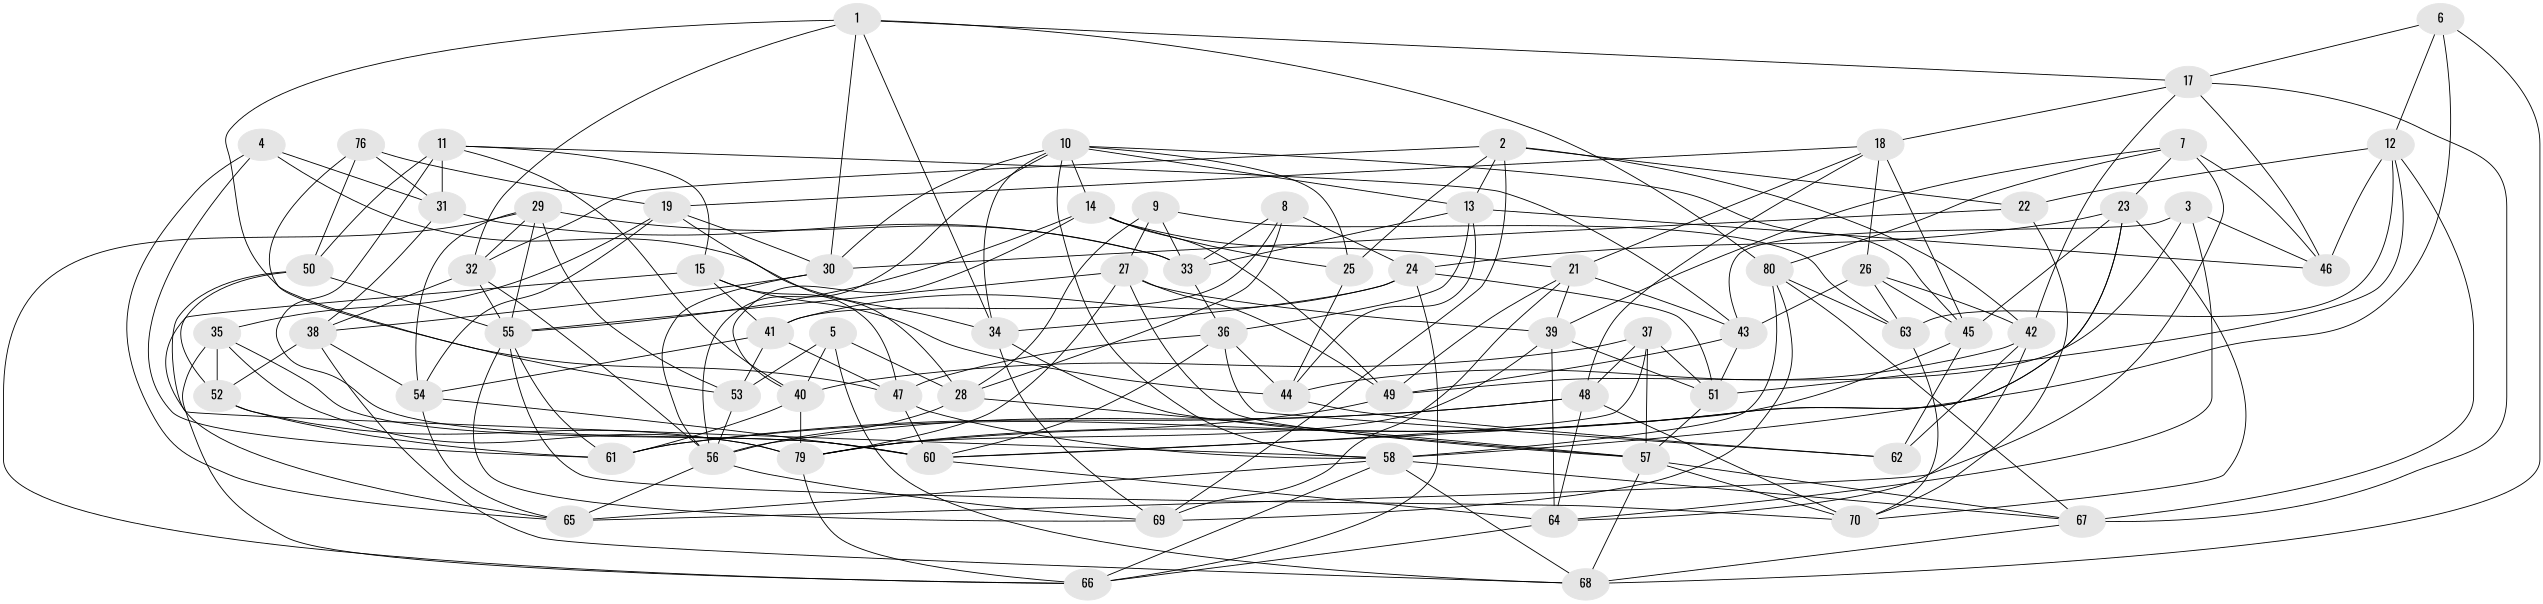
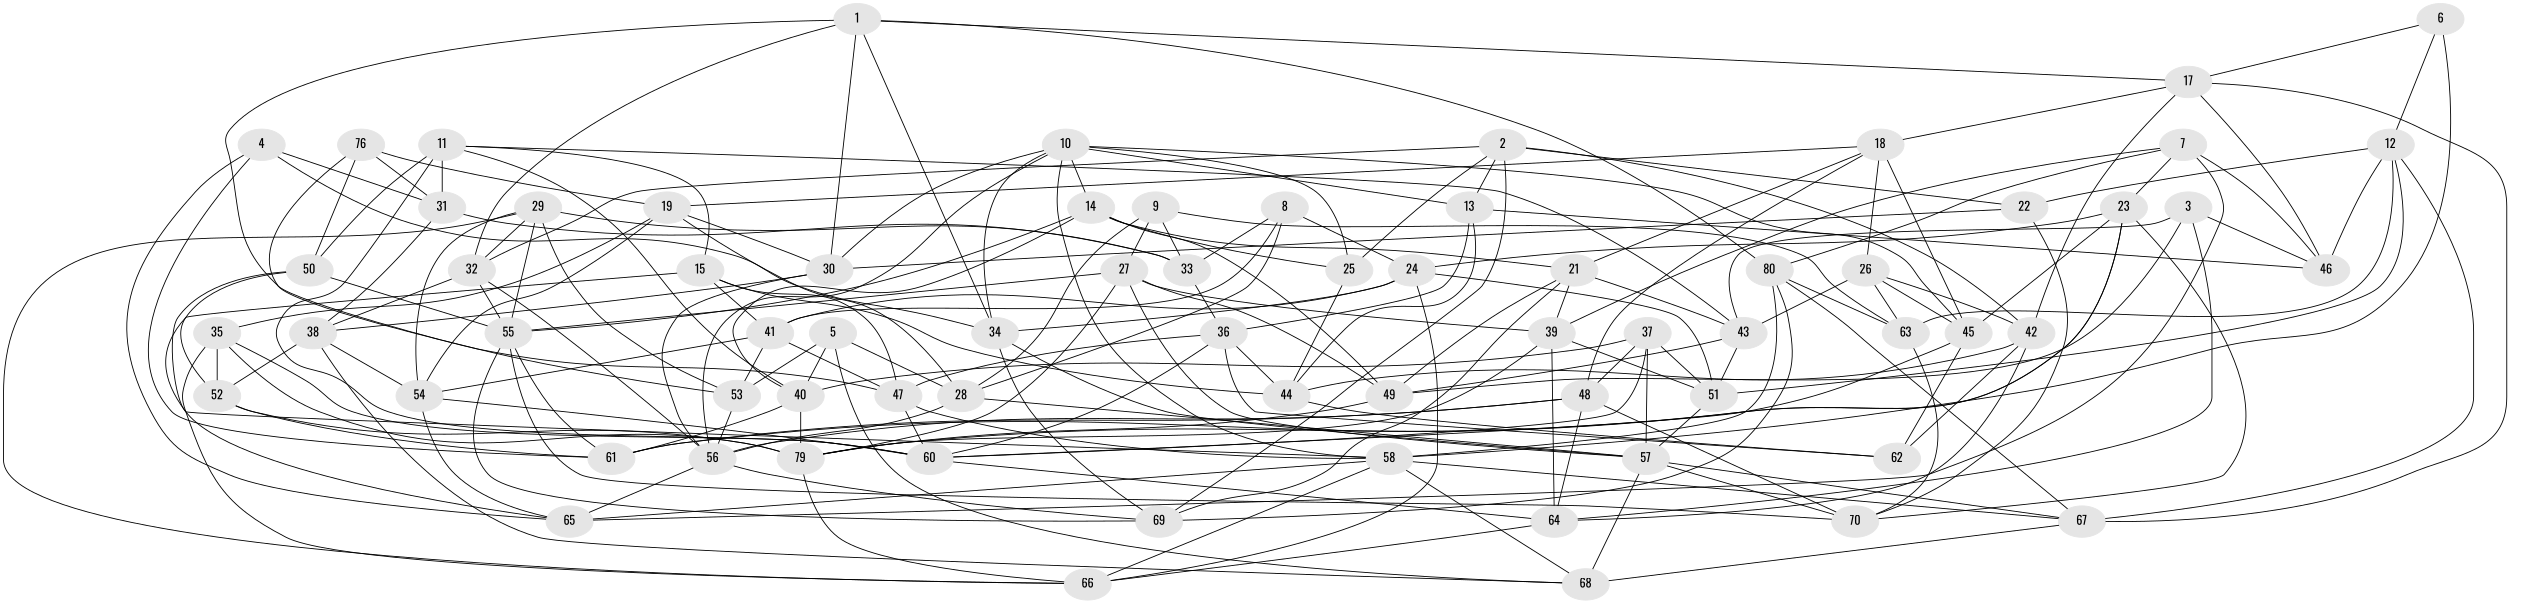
(1352, 234) -> none
(2314, 536) -> none
